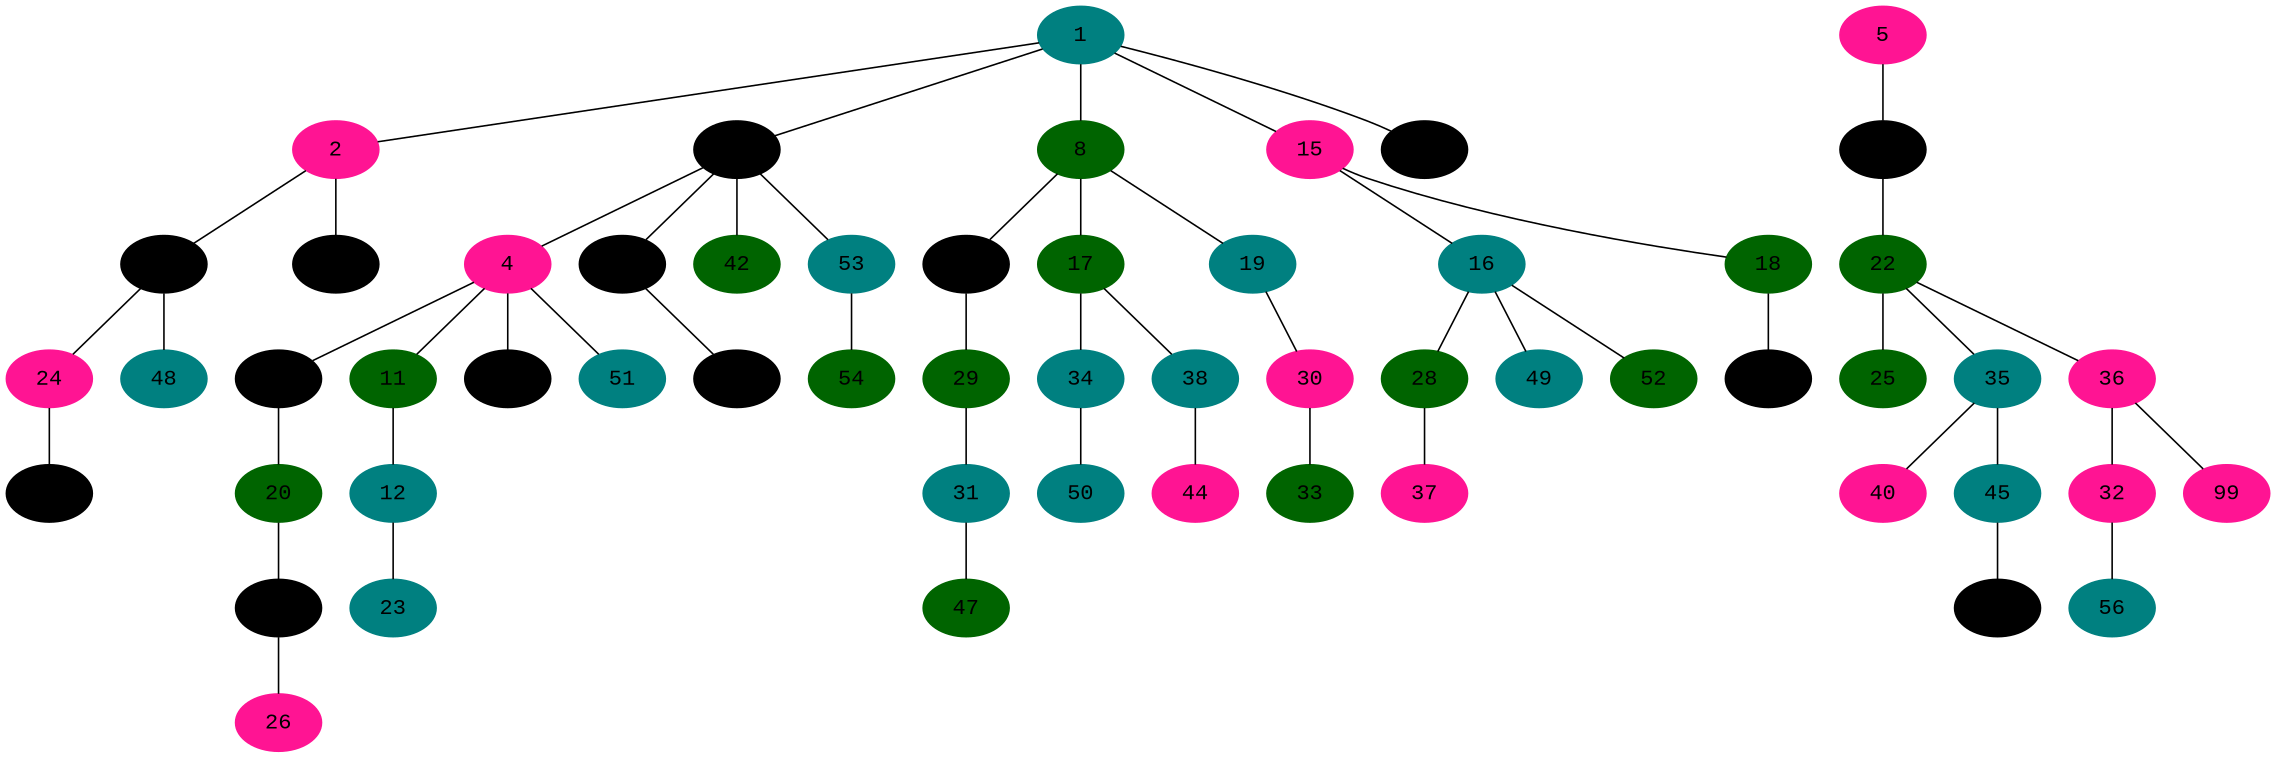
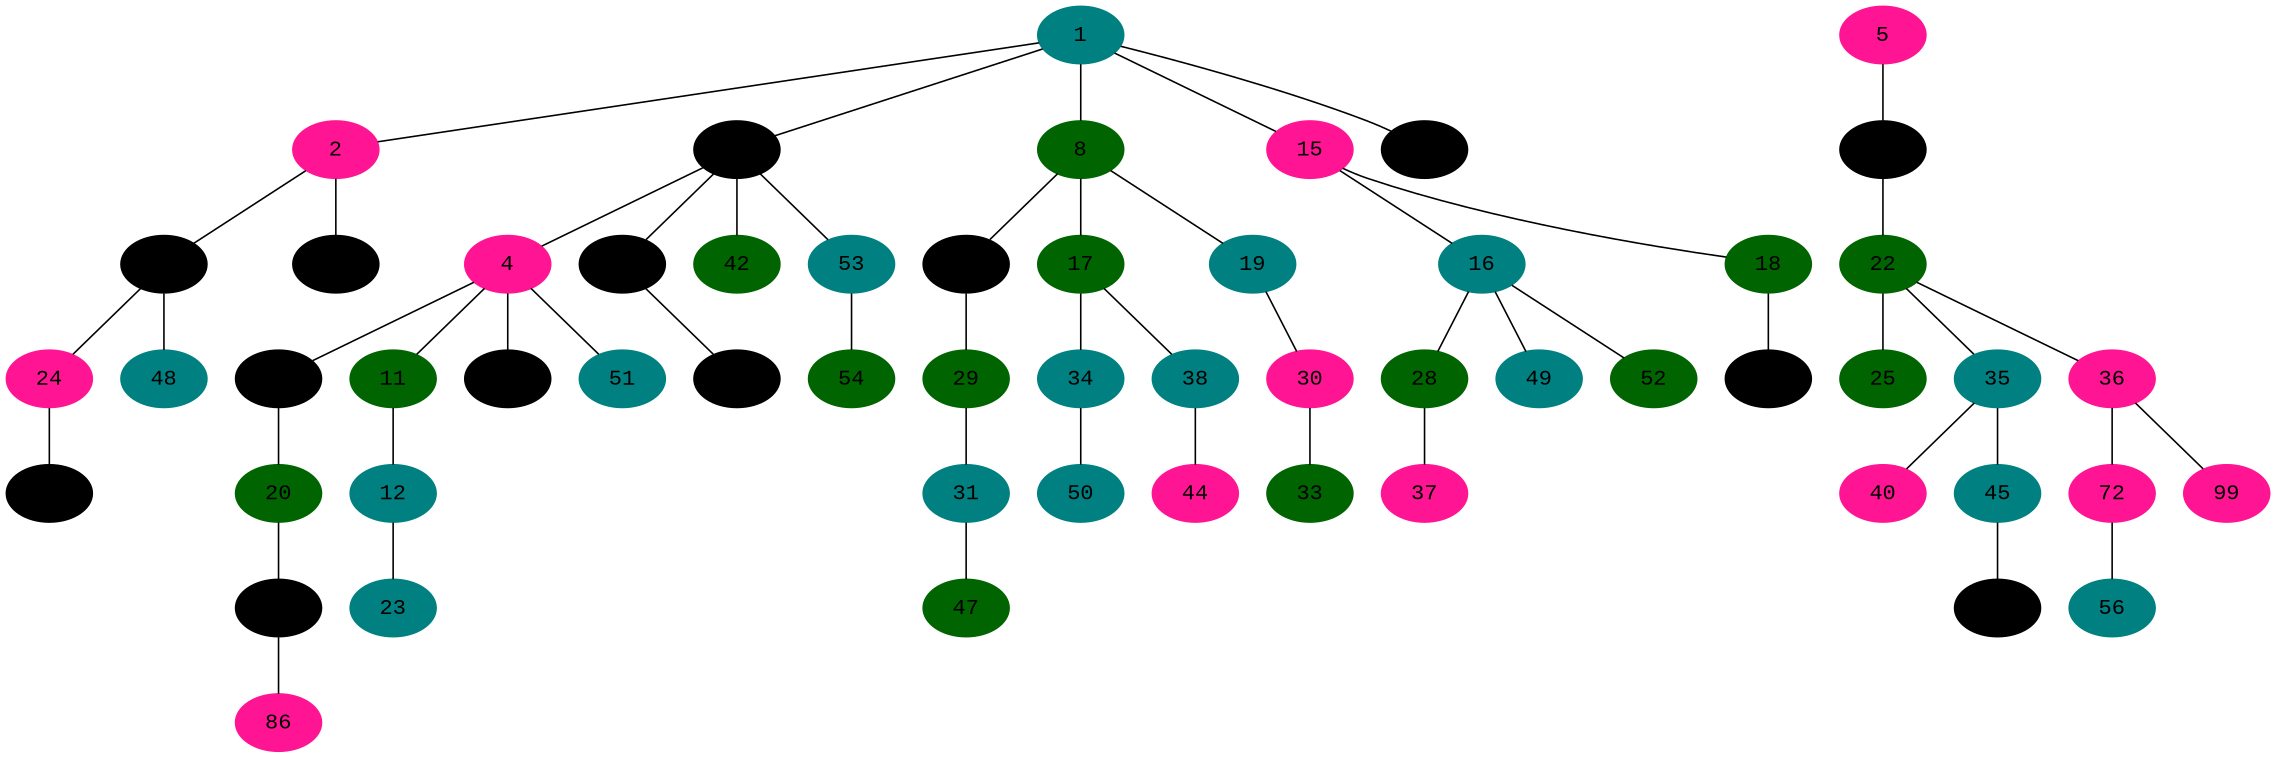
(2112, 493) -> (2112, 493)
(279, 723) -> (279, 723)
